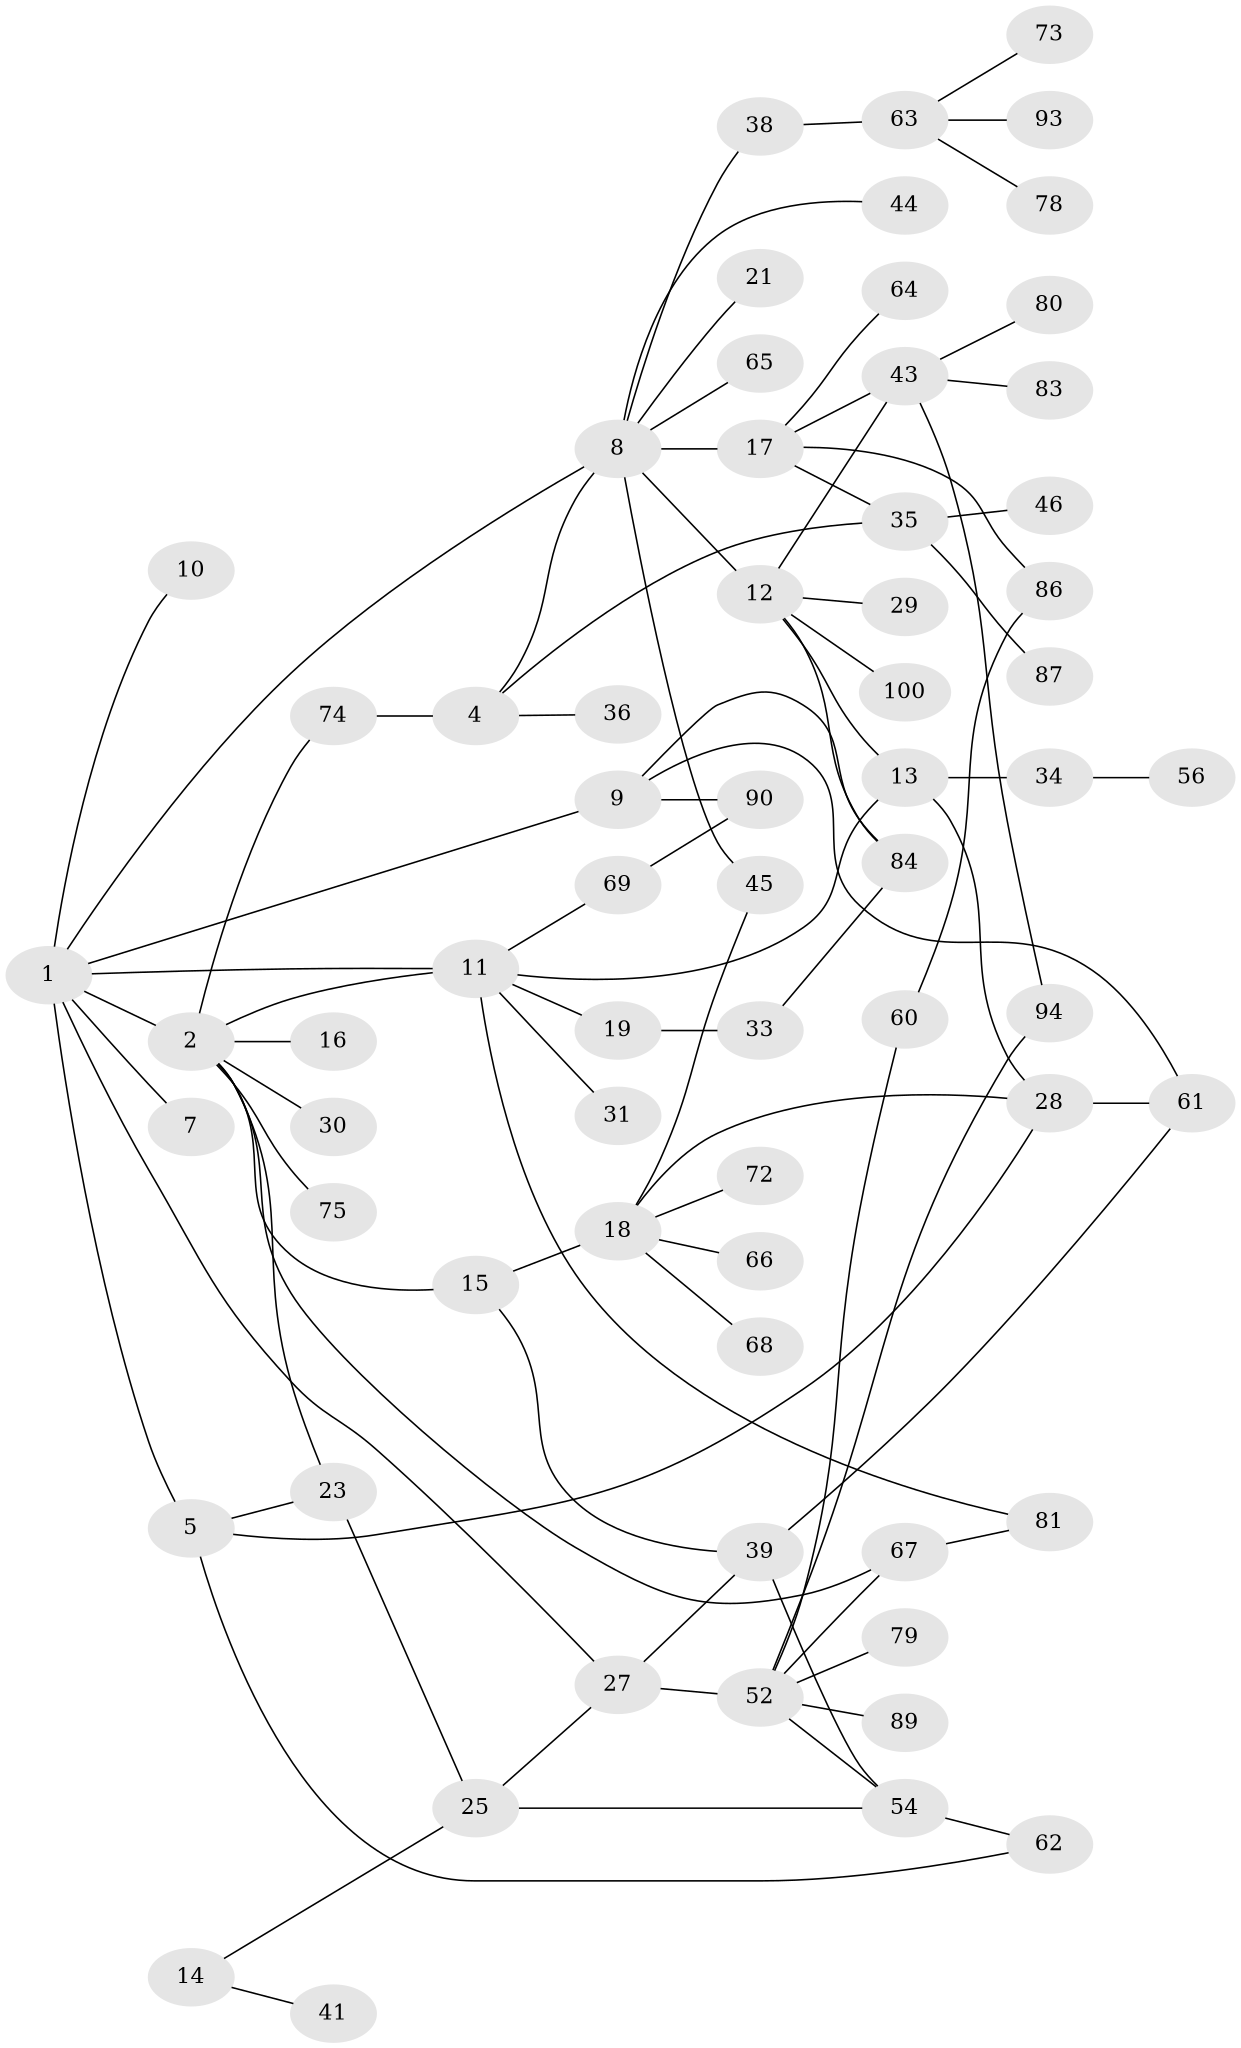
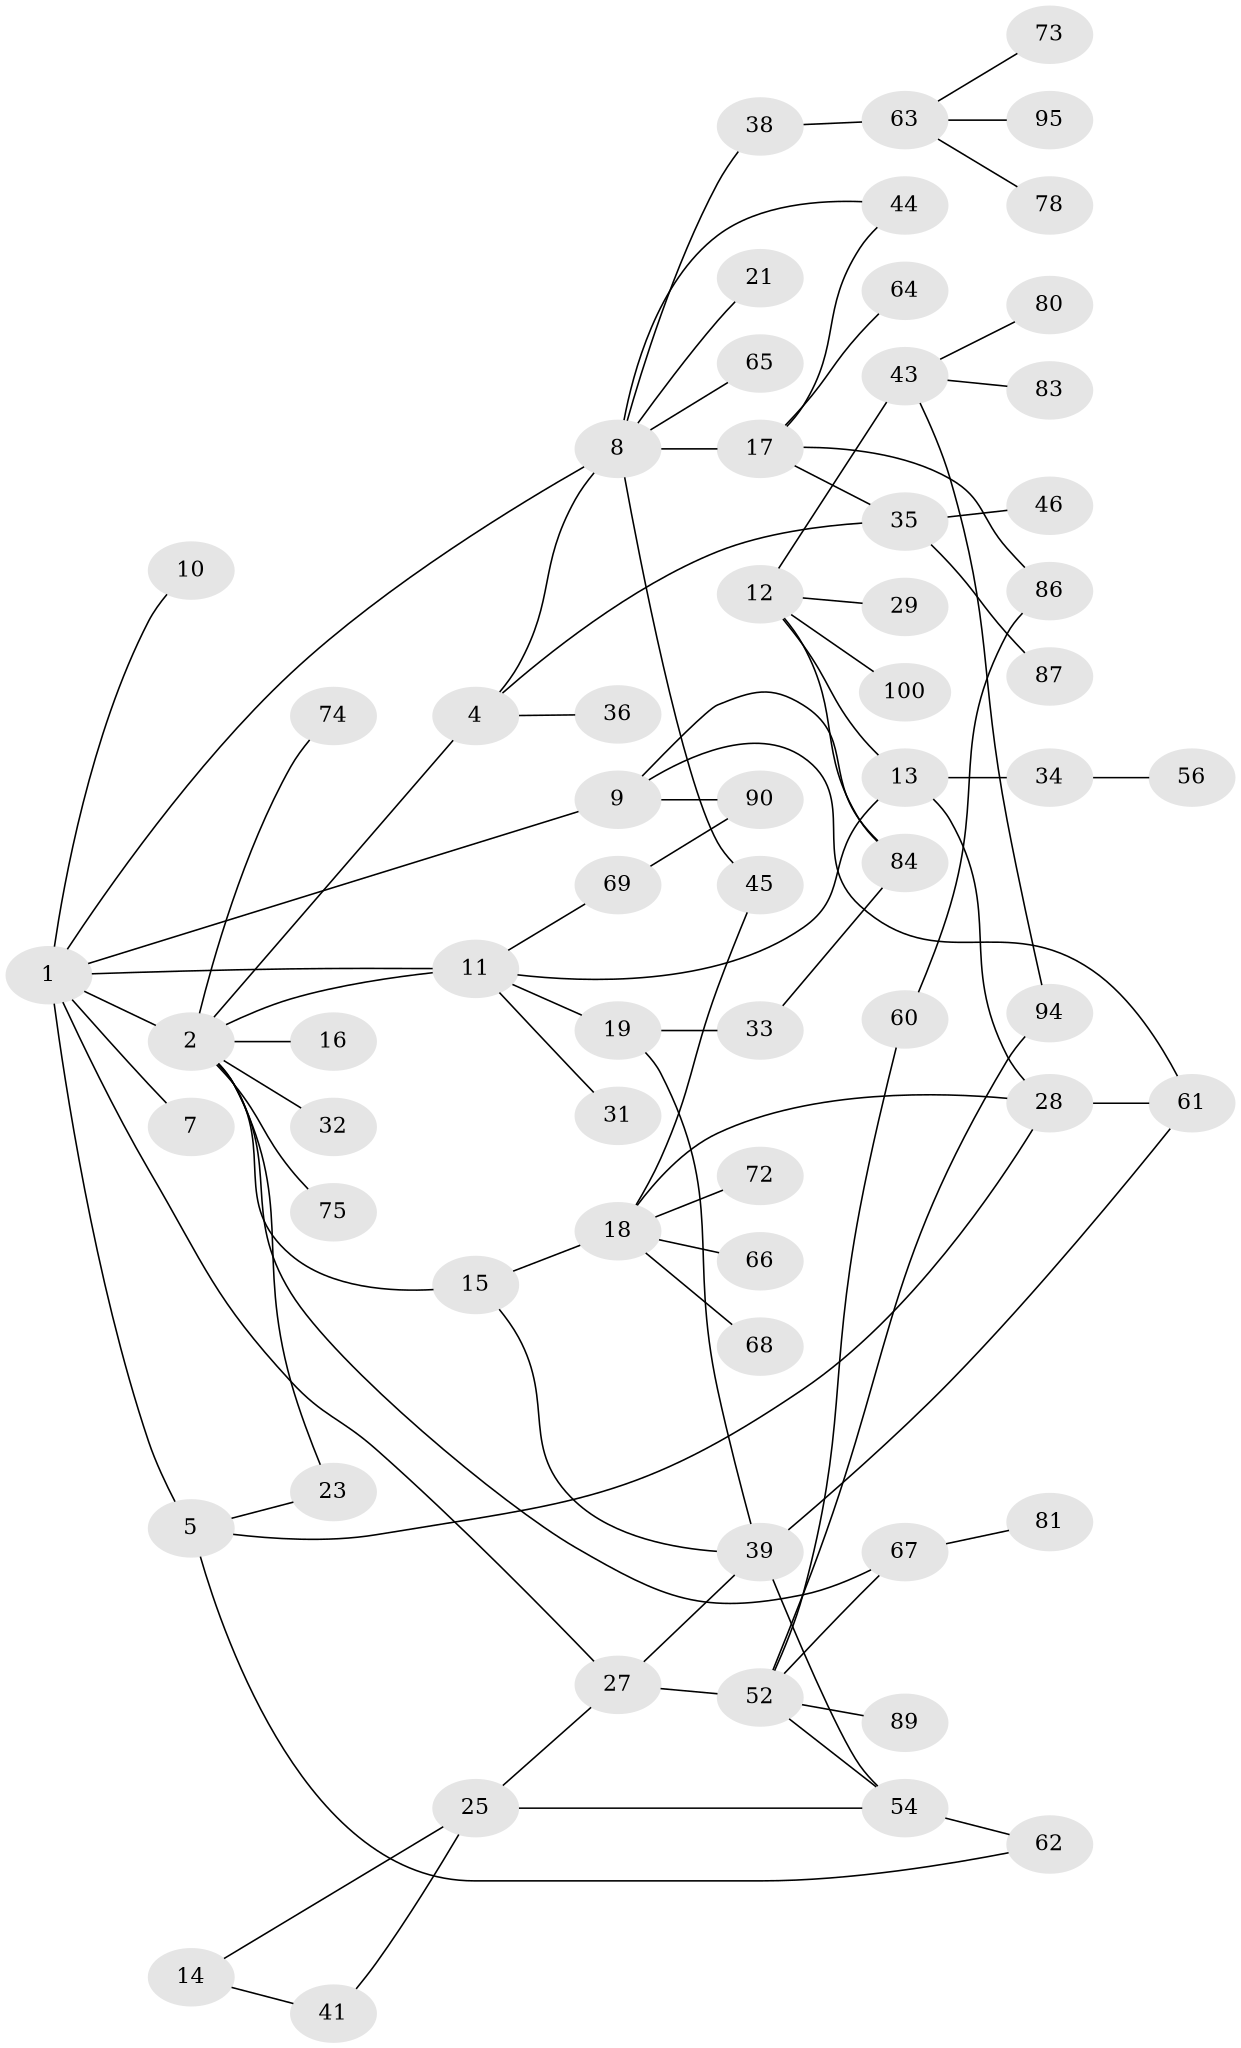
(1050, 120) -> (1050, 120)
(832, 413) -> (831, 326)
(689, 522) -> none
(405, 716) -> (340, 872)
(333, 1127) -> (333, 1127)
none -> (704, 1285)
(647, 1351) -> none
(905, 1637) -> none
(405, 1650) -> (410, 1913)
